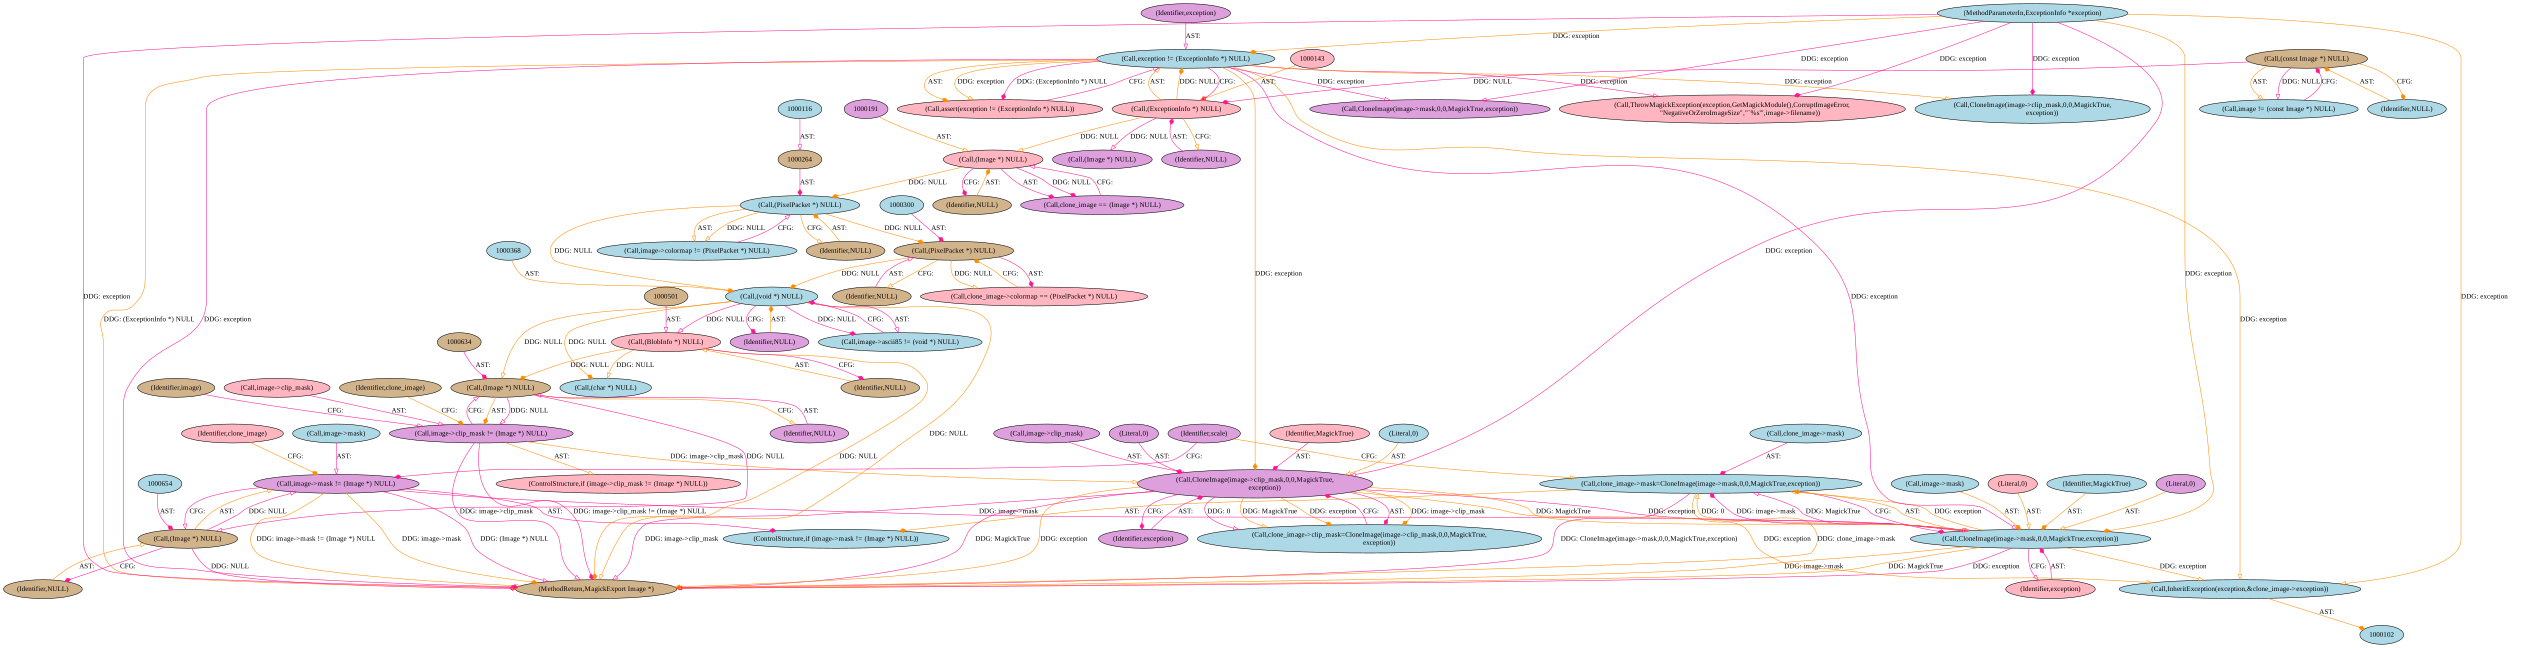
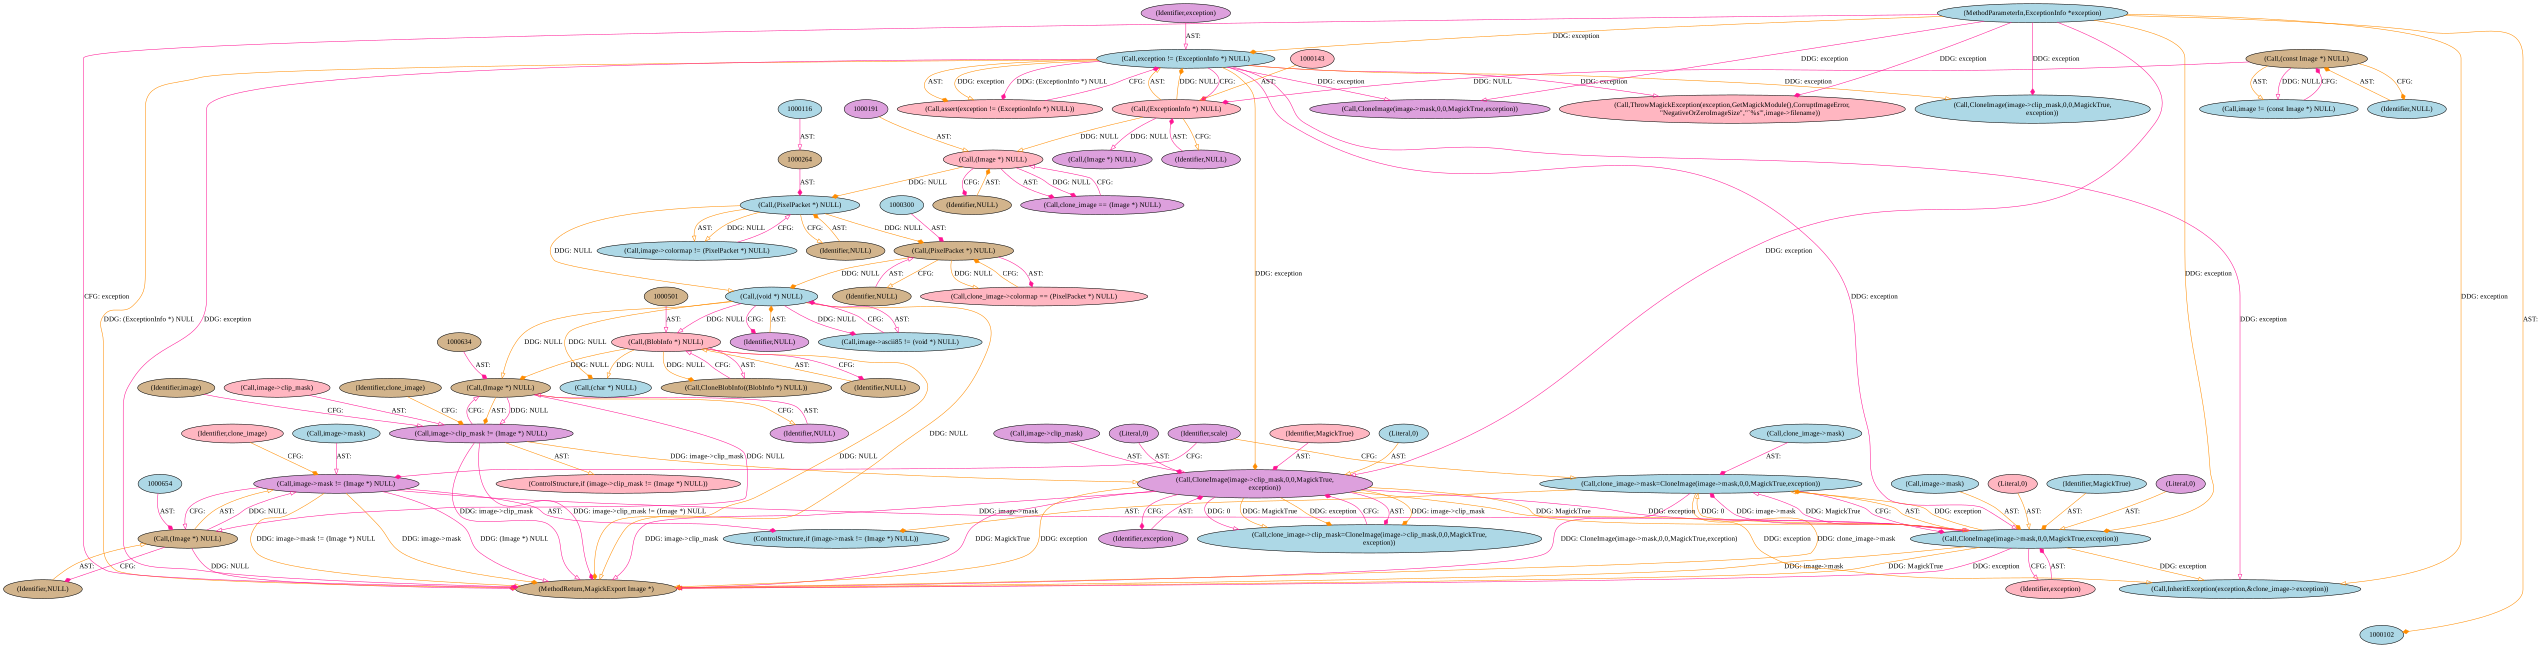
(1100, 88) -> (1100, 88)
(1884, 166) -> (1884, 166)
(509, 251) -> none
(107, 296) -> (107, 296)
none -> (746, 388)
(2313, 613) -> (2523, 179)
